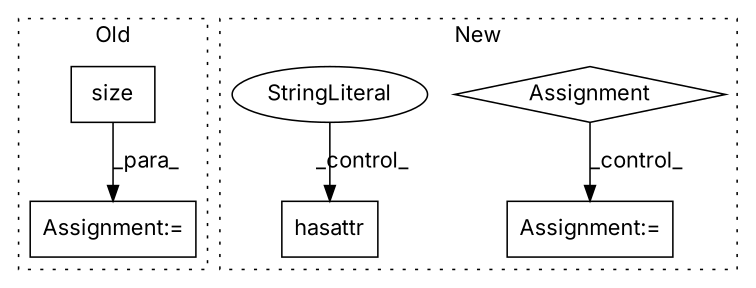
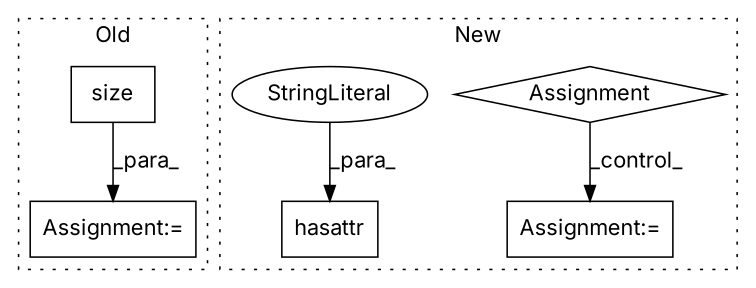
(363, 162) -> (363, 162)
